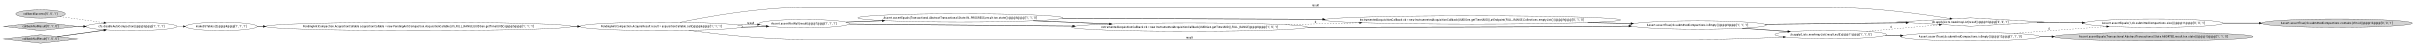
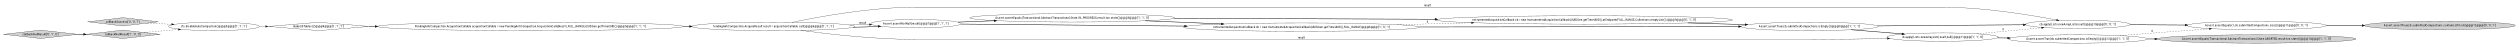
(41, 14) -> (123, 22)
(1970, 22) -> (2078, 24)
(81, 26) -> (81, 34)
(221, 26) -> (319, 26)
(81, 33) -> (161, 31)
